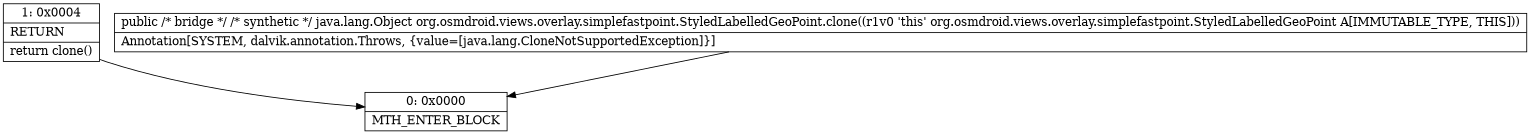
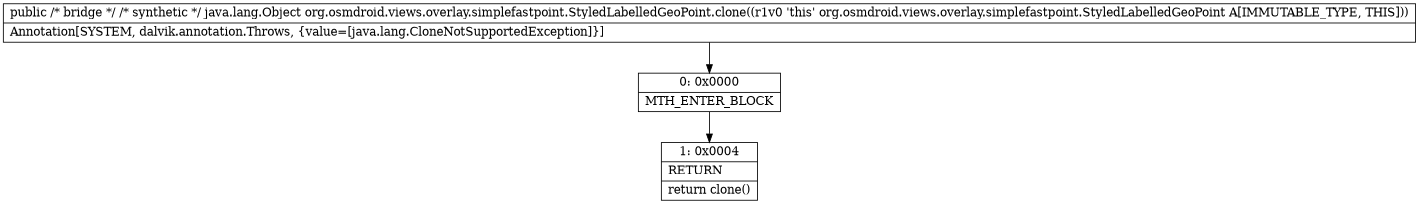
(227, 90) -> (709, 123)
